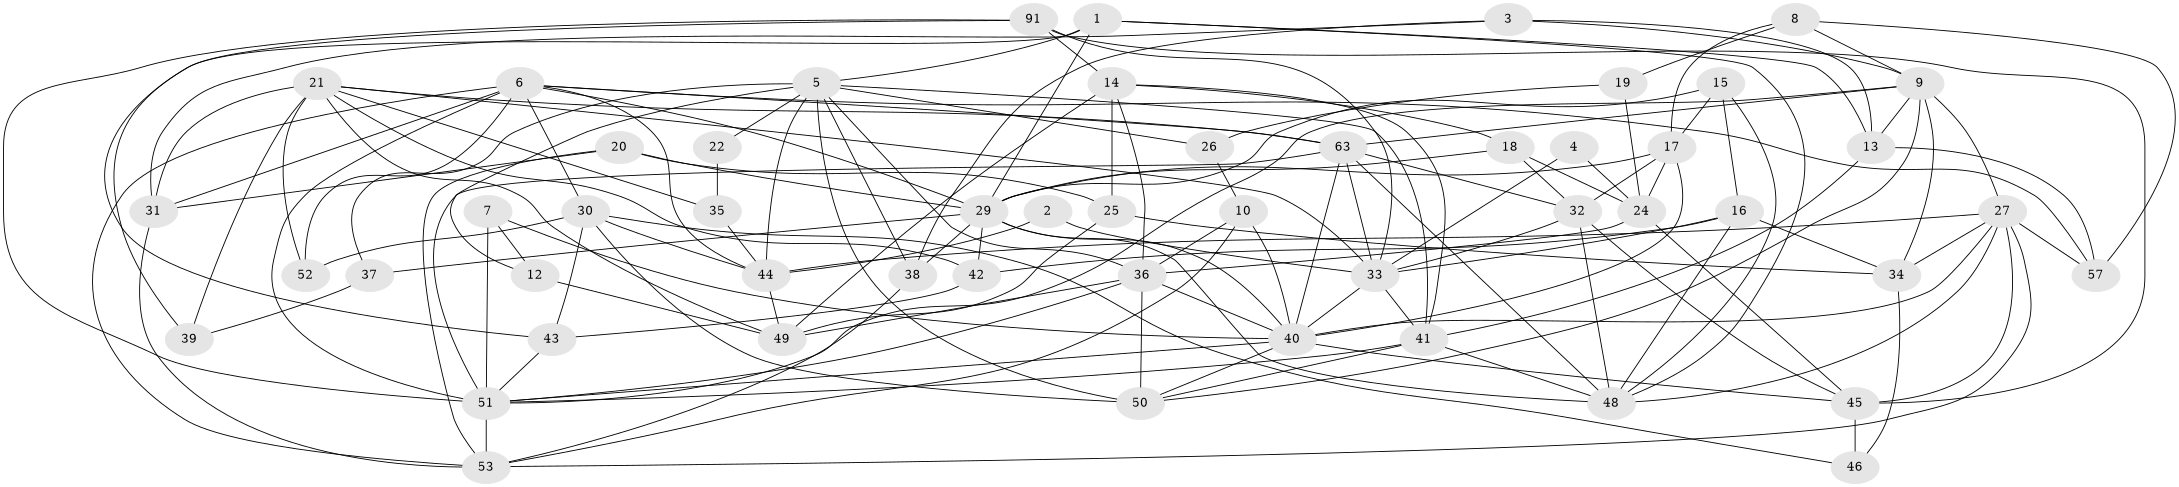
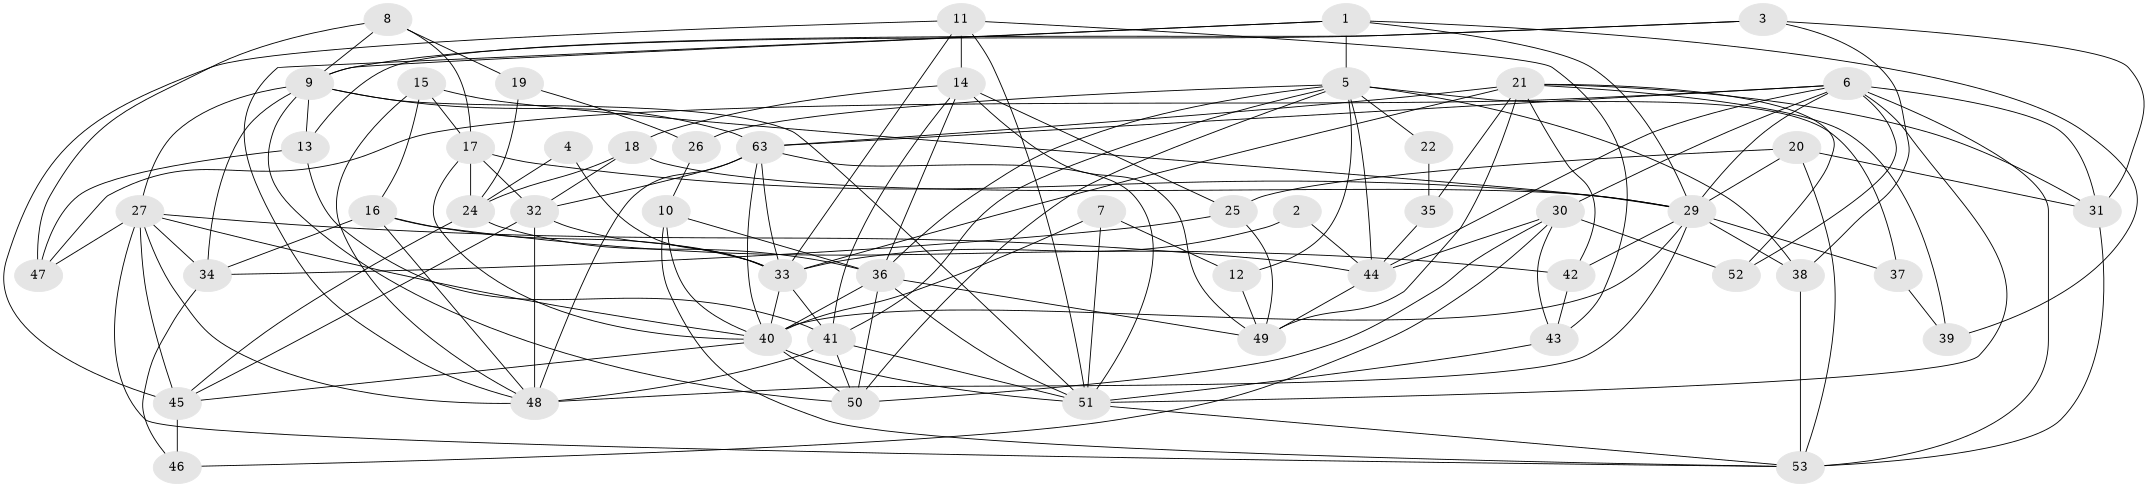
(1034, 20) -> (961, 20)
(1511, 40) -> (825, 44)
(2096, 276) -> (39, 276)
